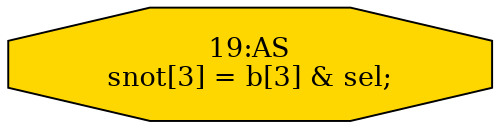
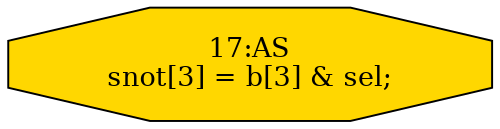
(250, 64) -> (250, 64)
